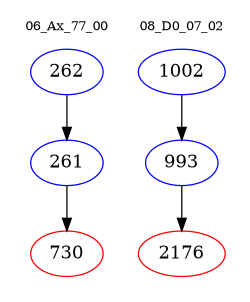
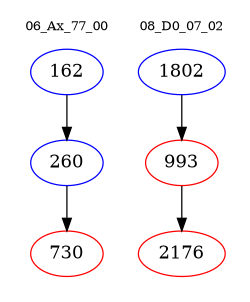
(67, 72) -> (67, 72)
(182, 72) -> (182, 72)
(67, 163) -> (67, 163)
(182, 163) -> (182, 163)
